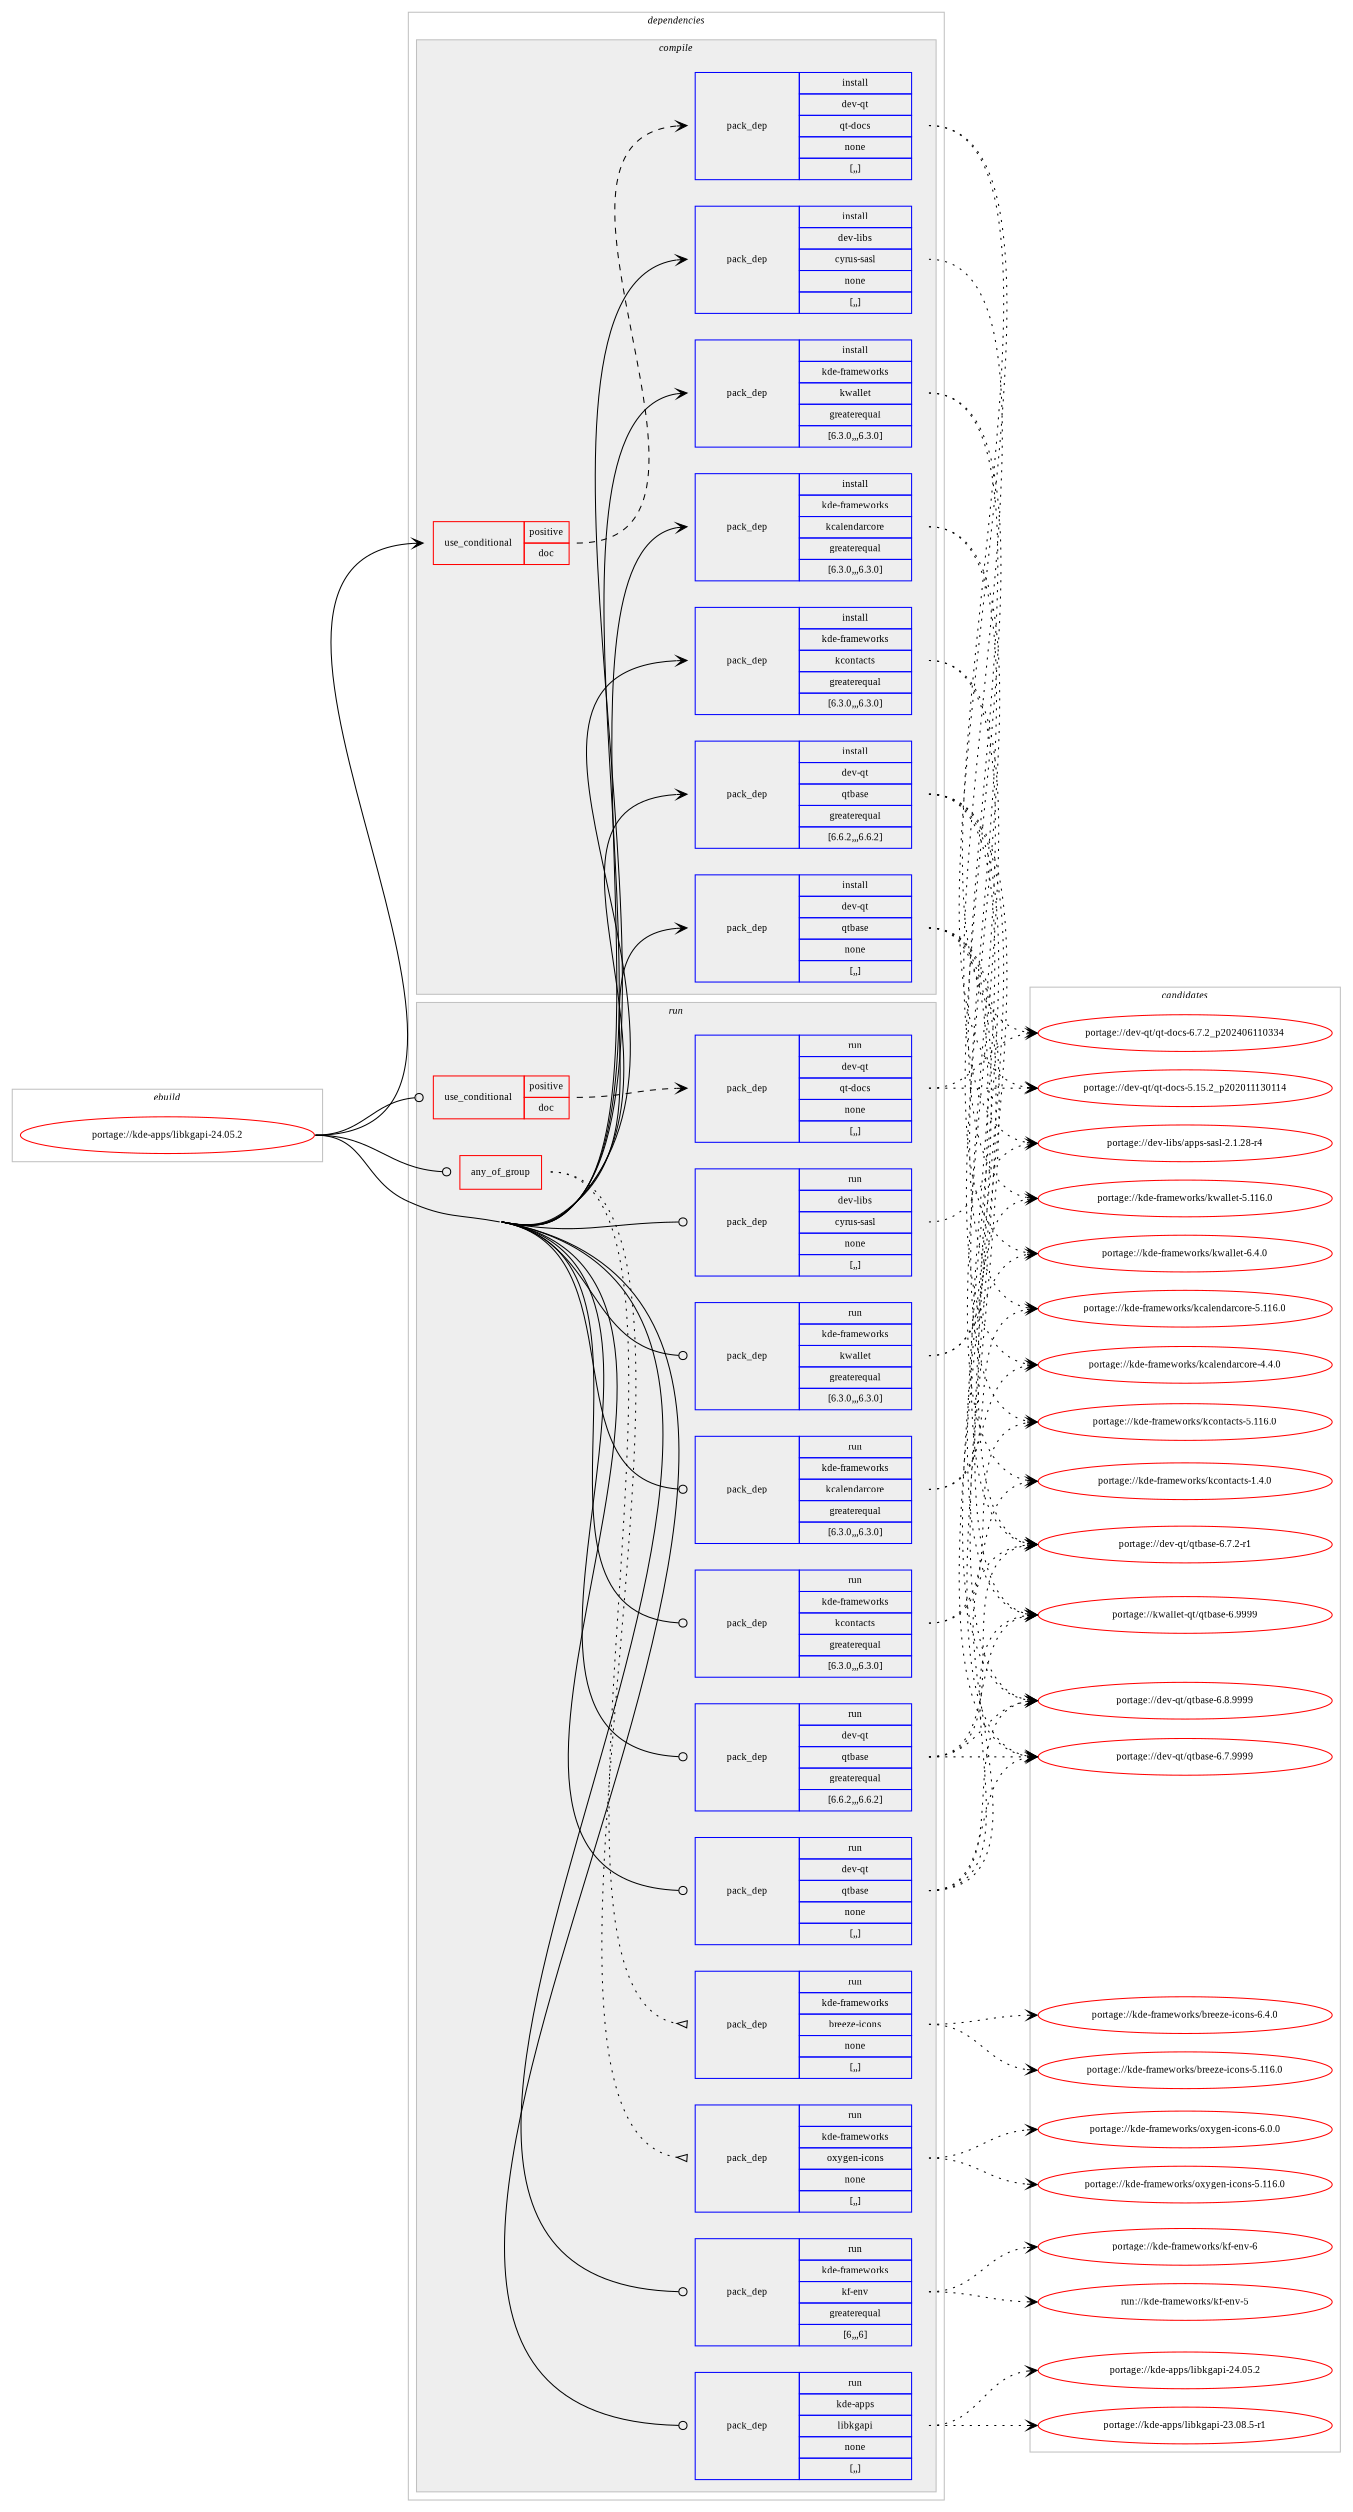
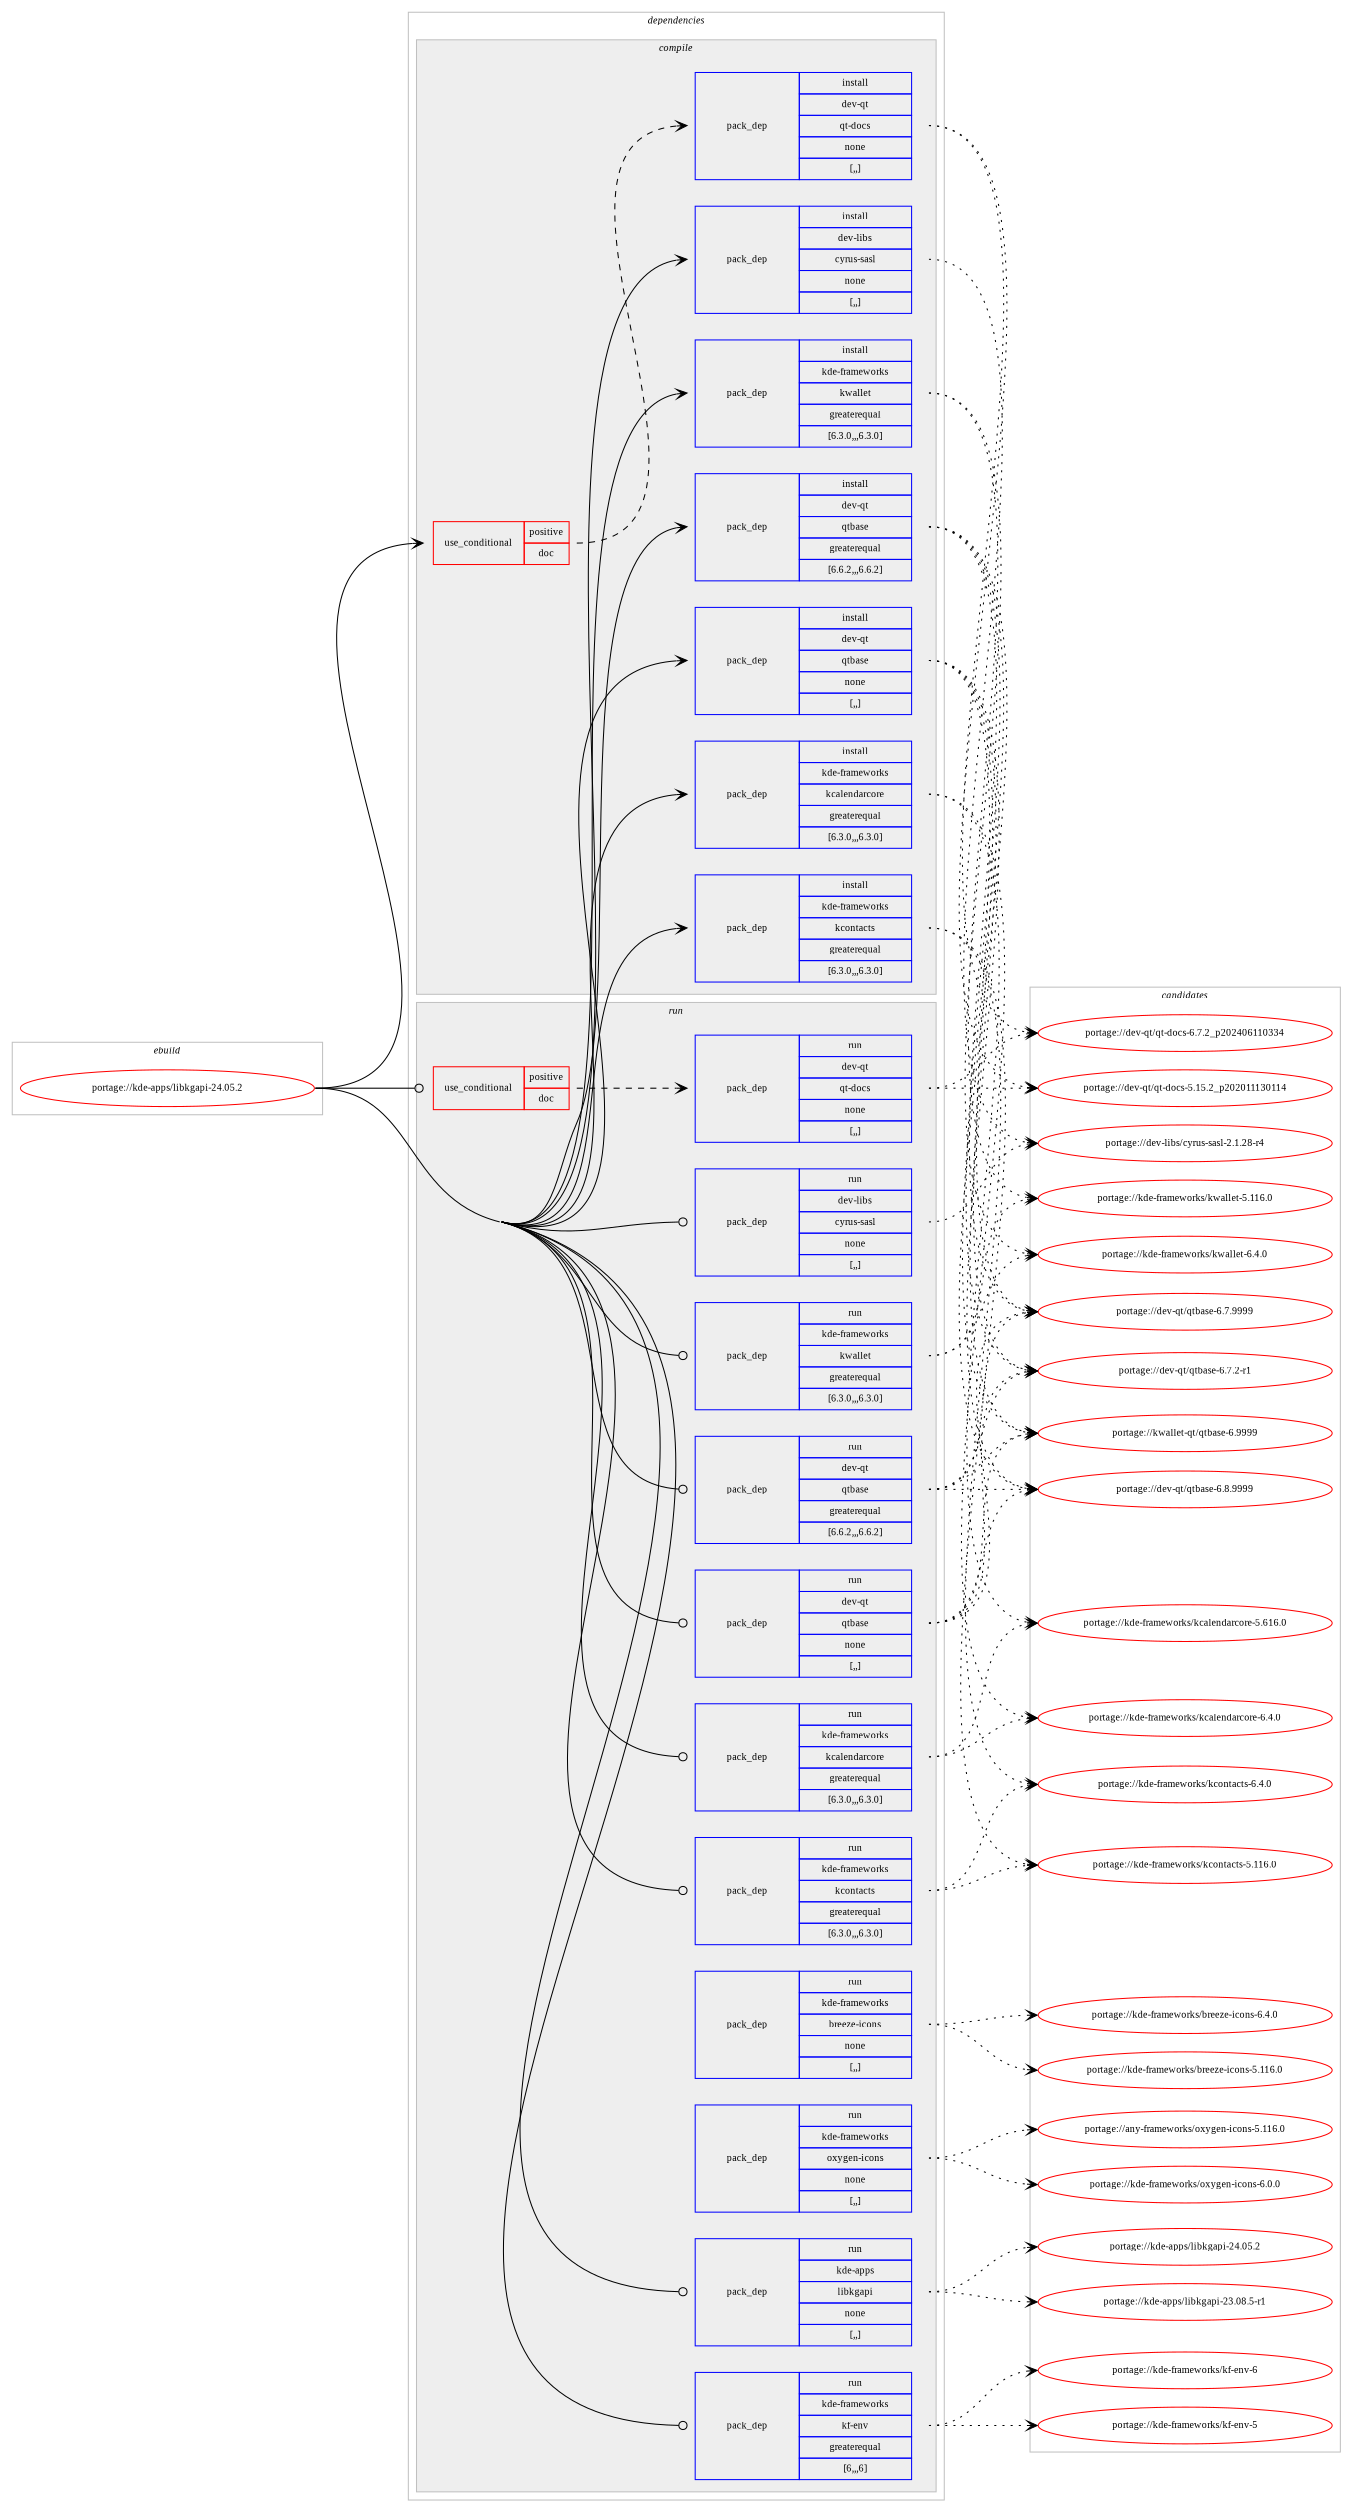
(1185, 1143) -> (1185, 1143)
(501, 1172) -> none
(1185, 1309) -> (1185, 1623)
(1185, 1365) -> (1185, 1718)
(1185, 1481) -> (1185, 1784)
(1185, 2185) -> (1185, 2129)
(1185, 2302) -> (1185, 2426)
